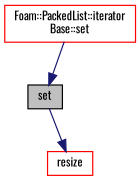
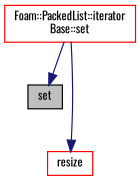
(56, 125) -> (73, 91)
